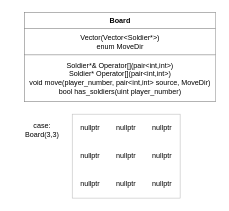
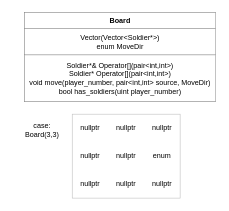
(109, 127) -> (109, 127)
